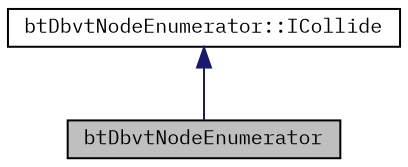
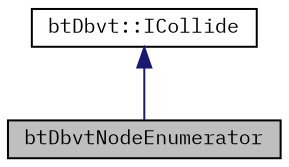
(204, 28) -> (144, 28)
